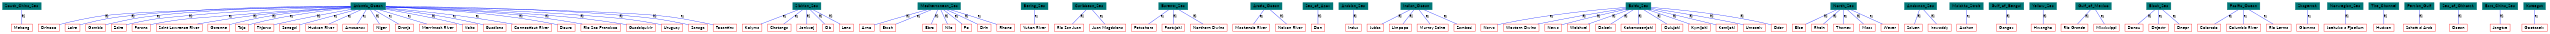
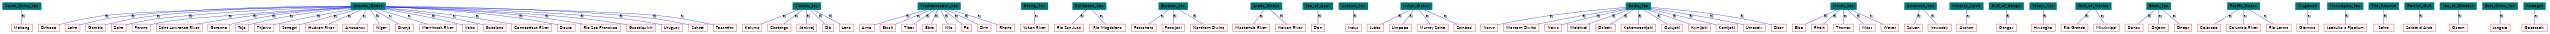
(698, 28) -> (698, 28)
none -> (909, 28)
(1108, 28) -> (1108, 28)
(2384, 28) -> (2384, 28)
